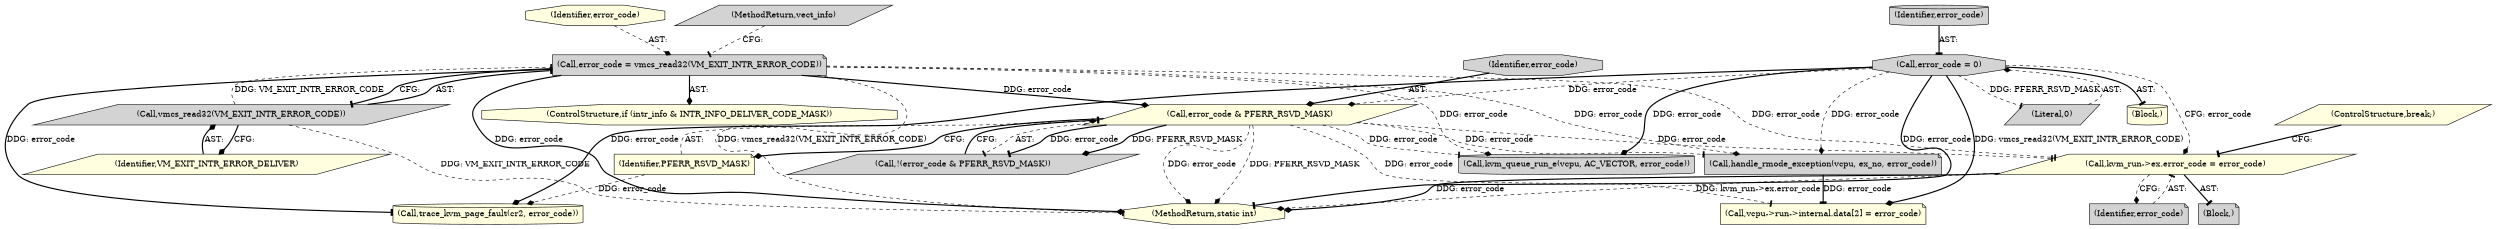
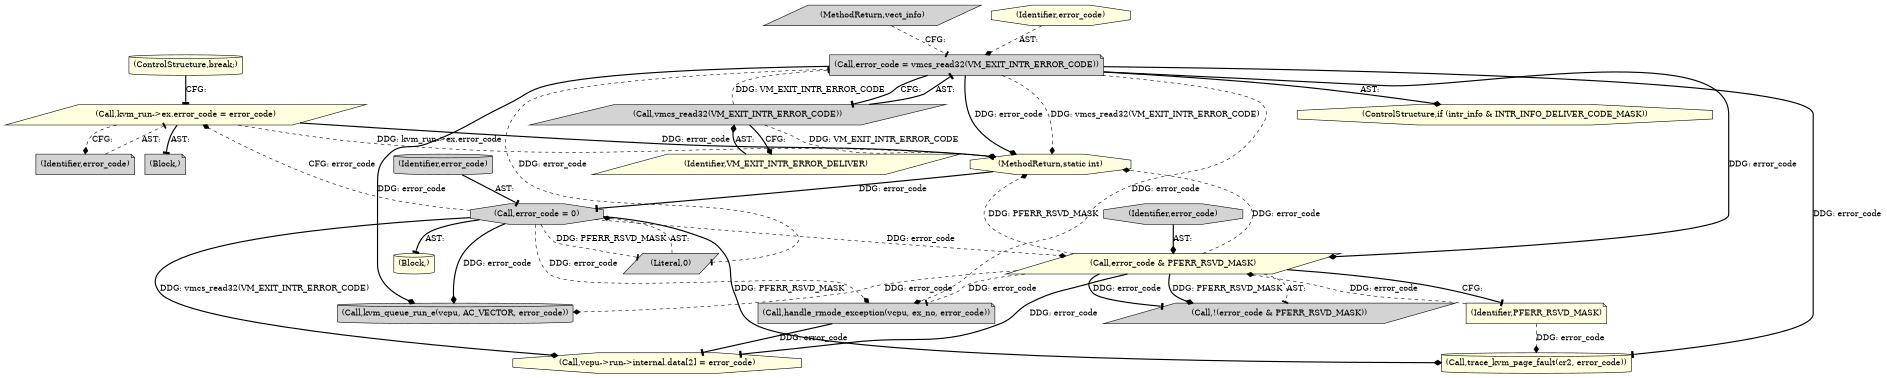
(1168, 76) -> (522, 96)
(1446, 77) -> (518, 174)
(2383, 115) -> (186, 65)
(993, 130) -> none
(645, 140) -> (789, 289)
(696, 140) -> (1384, 289)
(934, 142) -> (1394, 280)
(1388, 147) -> (799, 299)
(1720, 147) -> none
(1437, 181) -> (941, 338)
(1674, 183) -> (796, 191)
(1823, 214) -> (657, 363)
